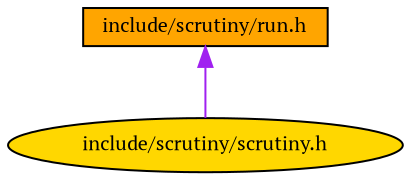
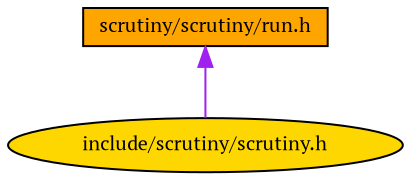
(205, 27) -> (205, 27)
